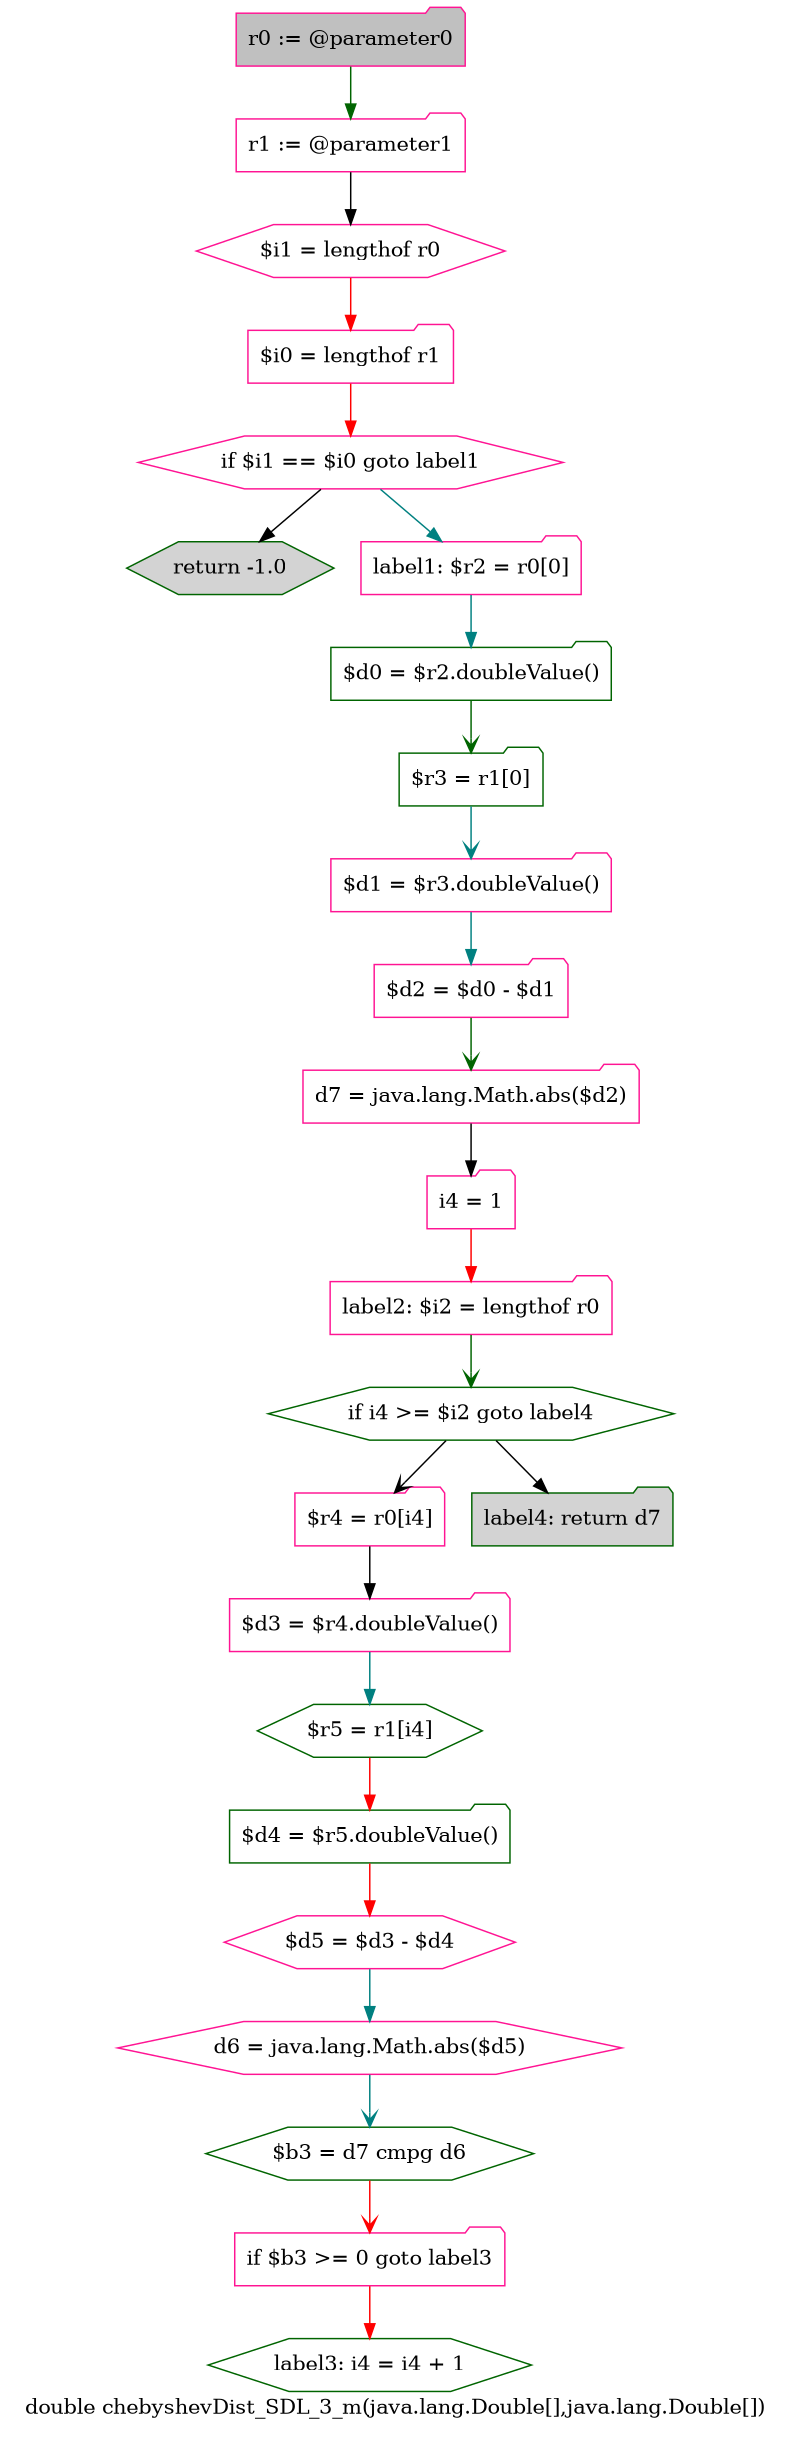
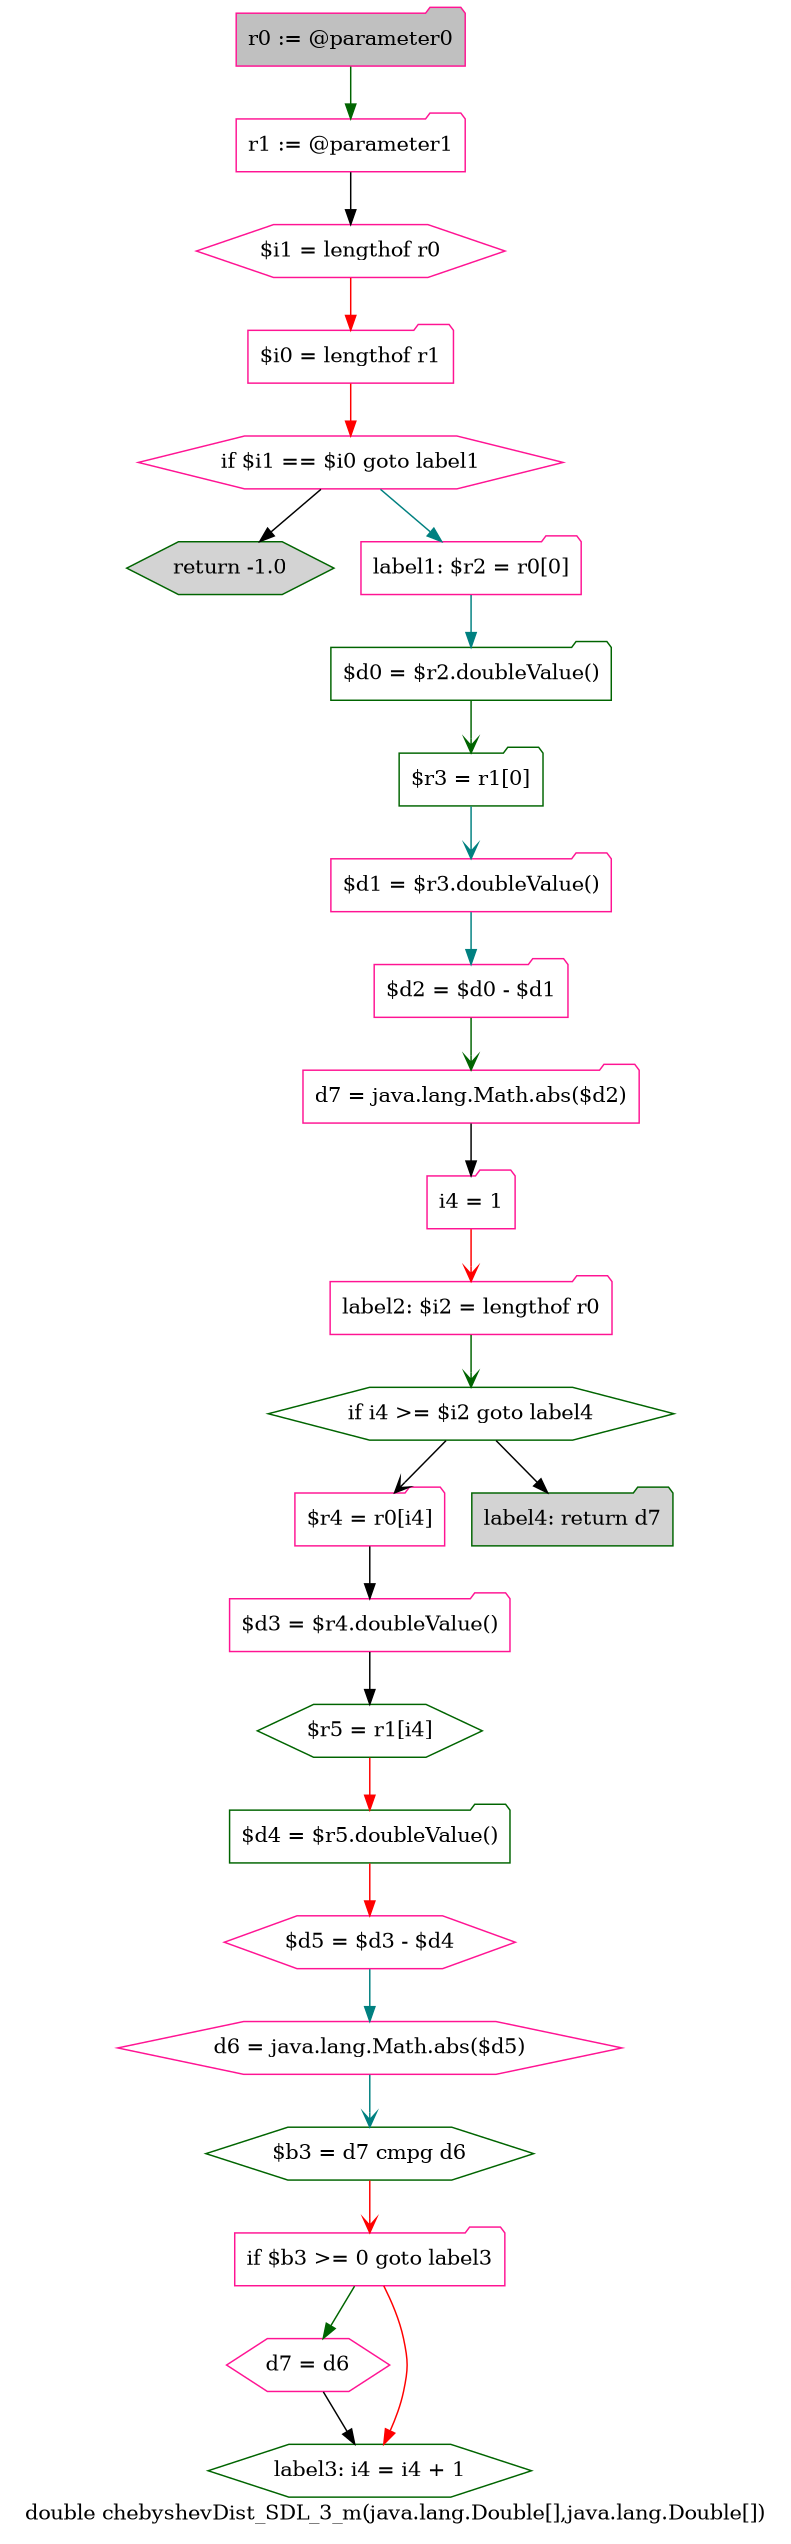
(471, 1248) -> (471, 1248)
(370, 1671) -> (370, 1671)
none -> (308, 2365)
